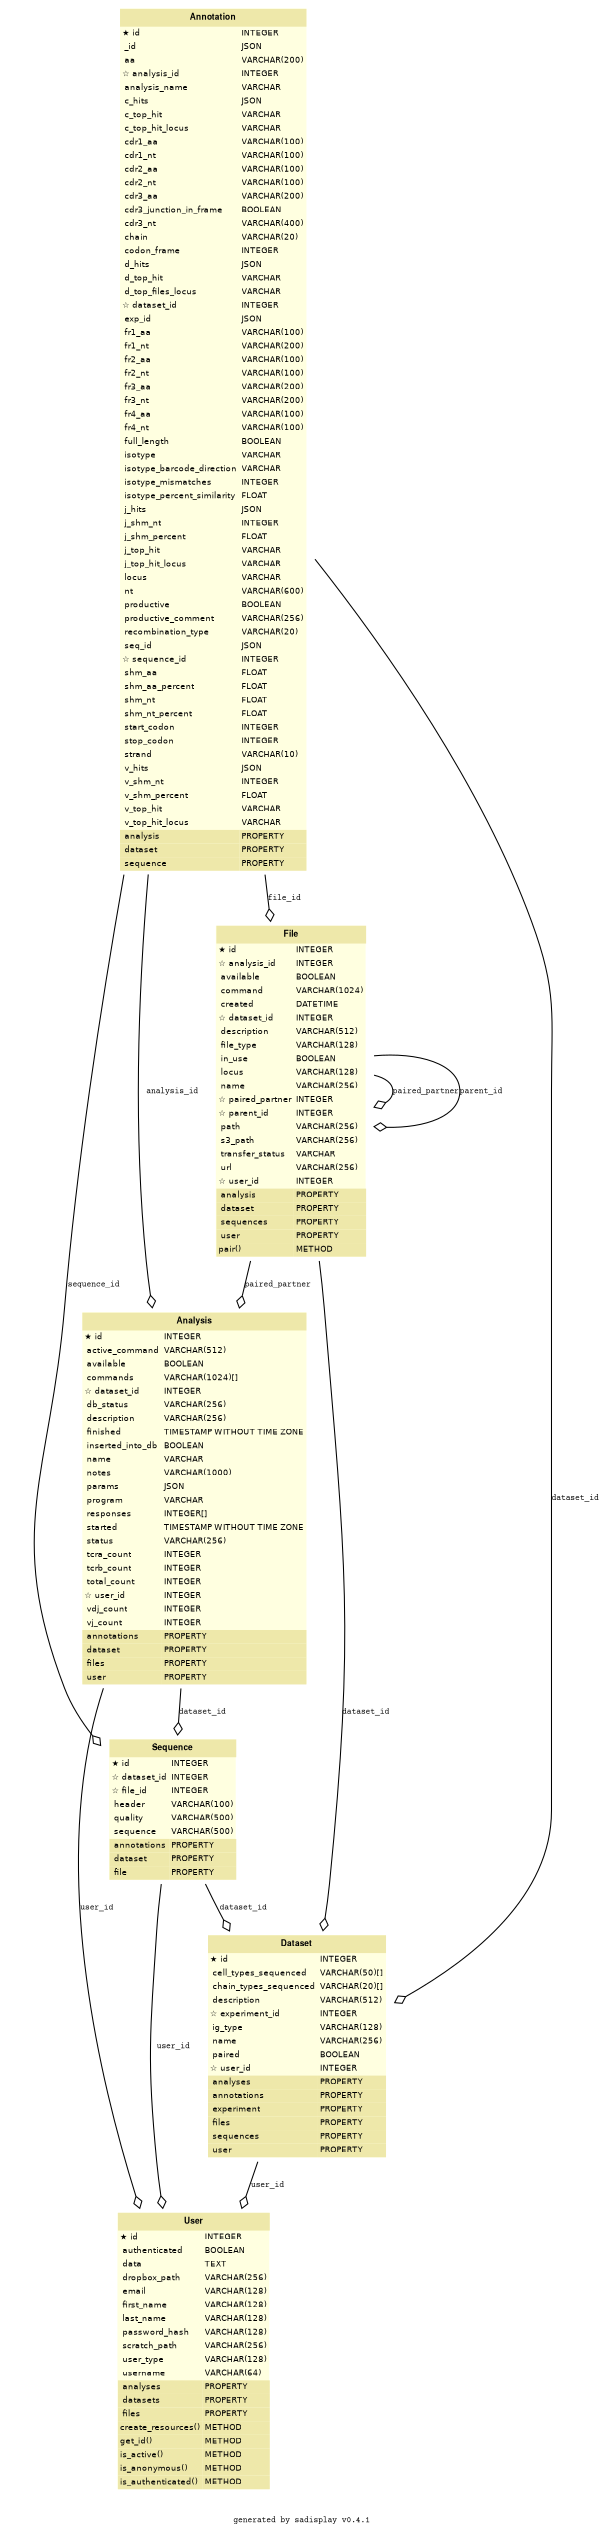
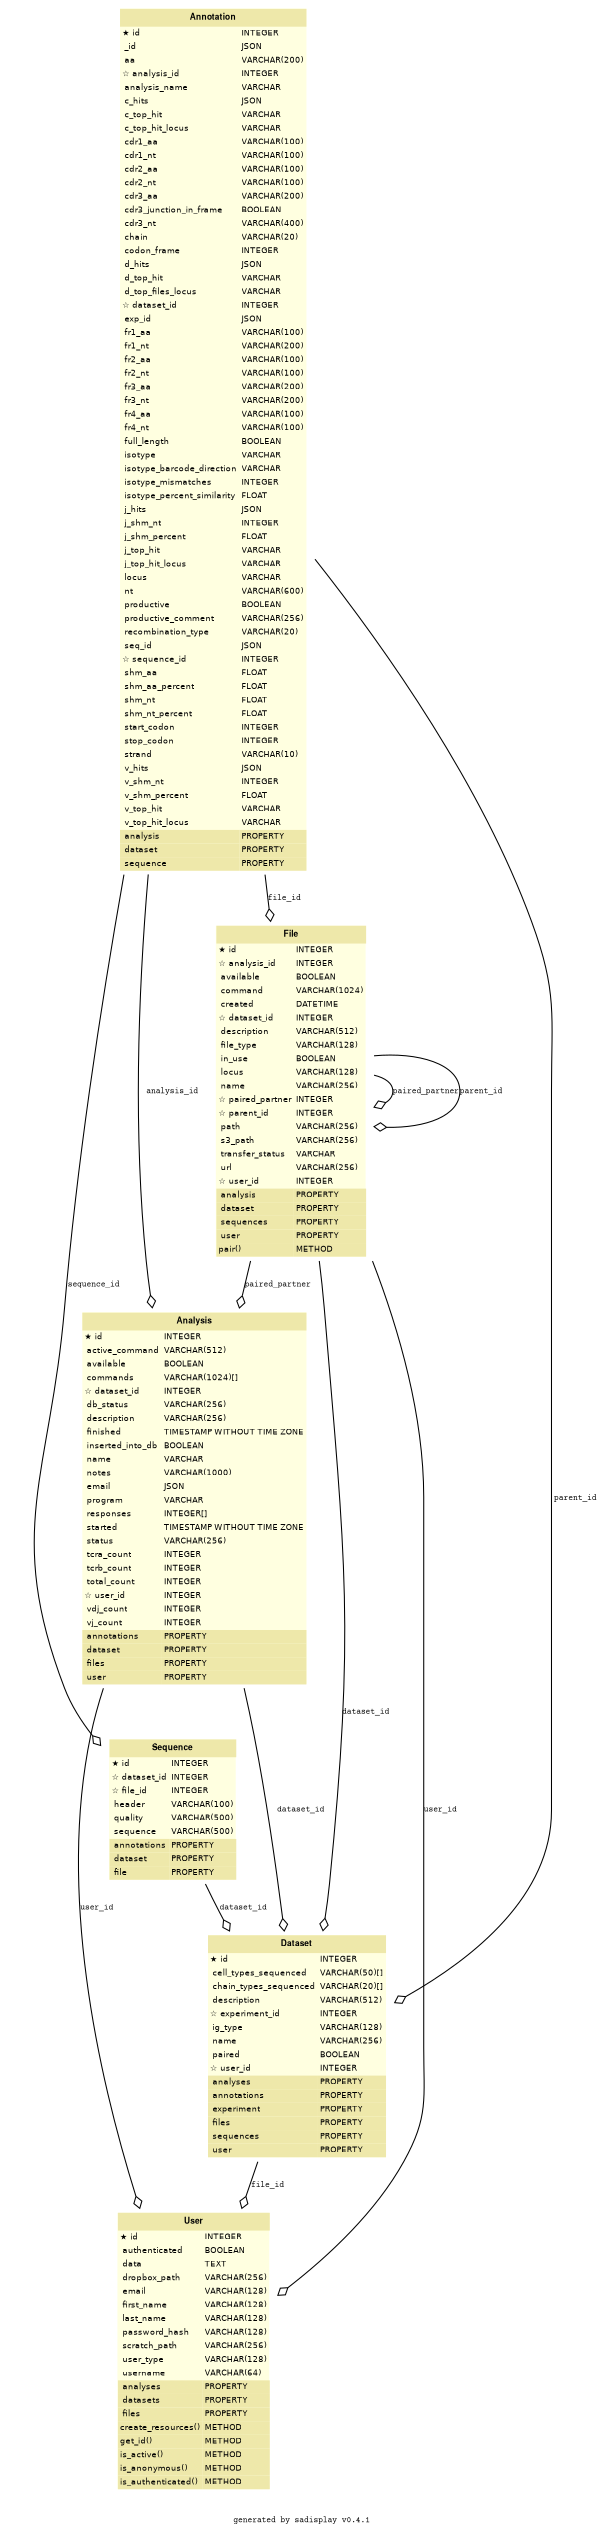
(102, 1487) -> (98, 1487)
(576, 1498) -> (576, 1498)
(180, 1705) -> (266, 1803)
(151, 2040) -> (424, 1796)
(268, 2185) -> (268, 2185)
